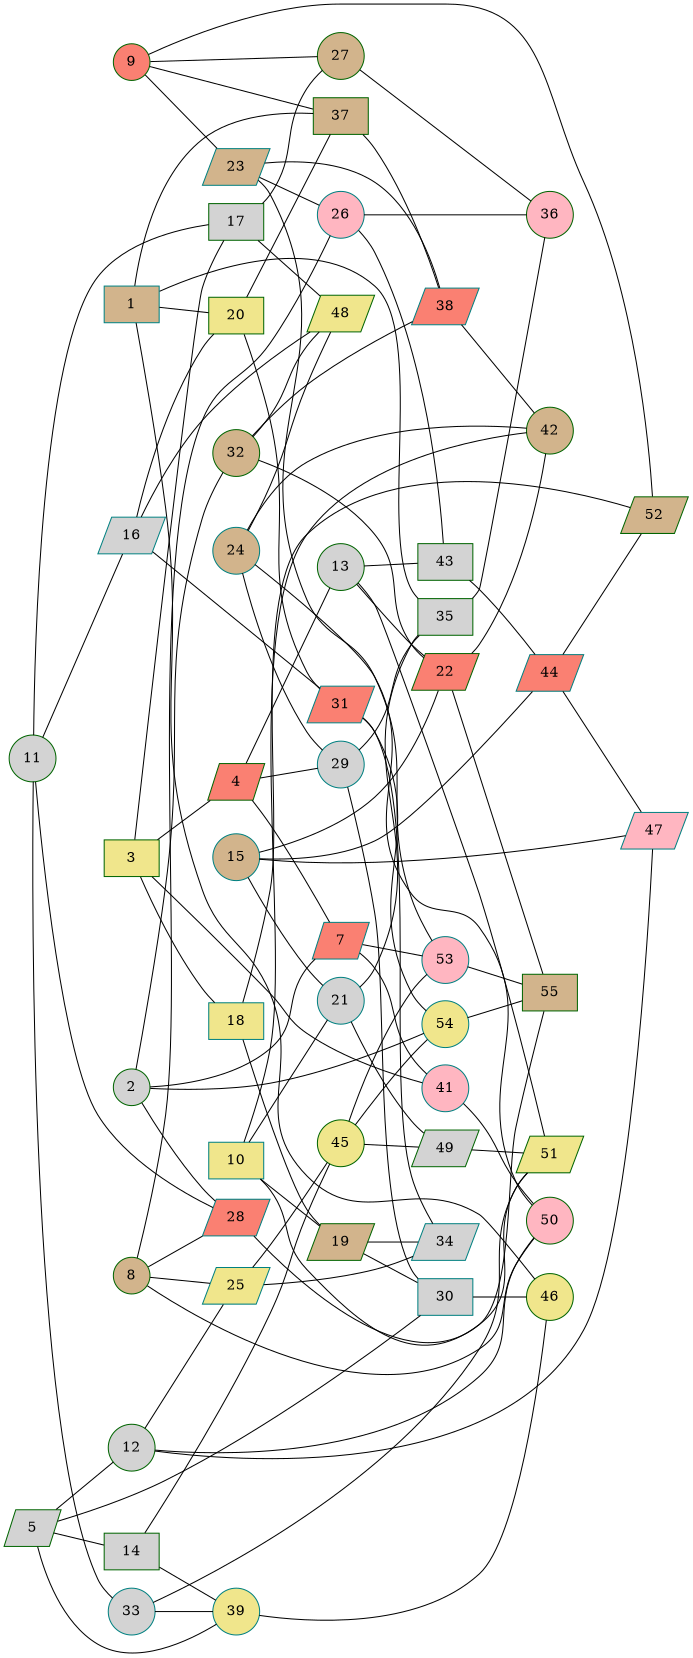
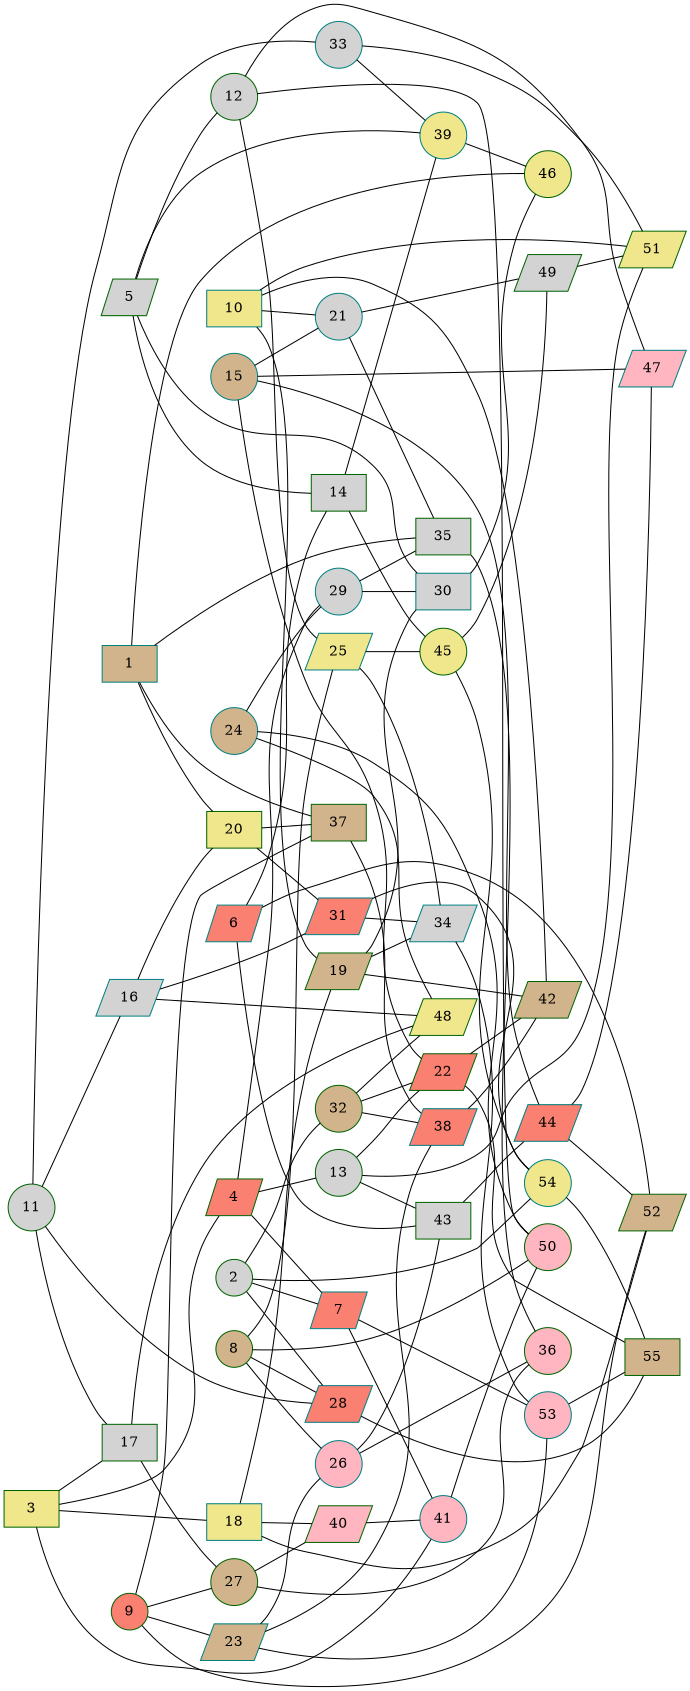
(550, 431) -> (548, 1000)
(369, 438) -> (443, 985)
none -> (234, 923)
(389, 1029) -> (488, 1162)
none -> (339, 1524)
